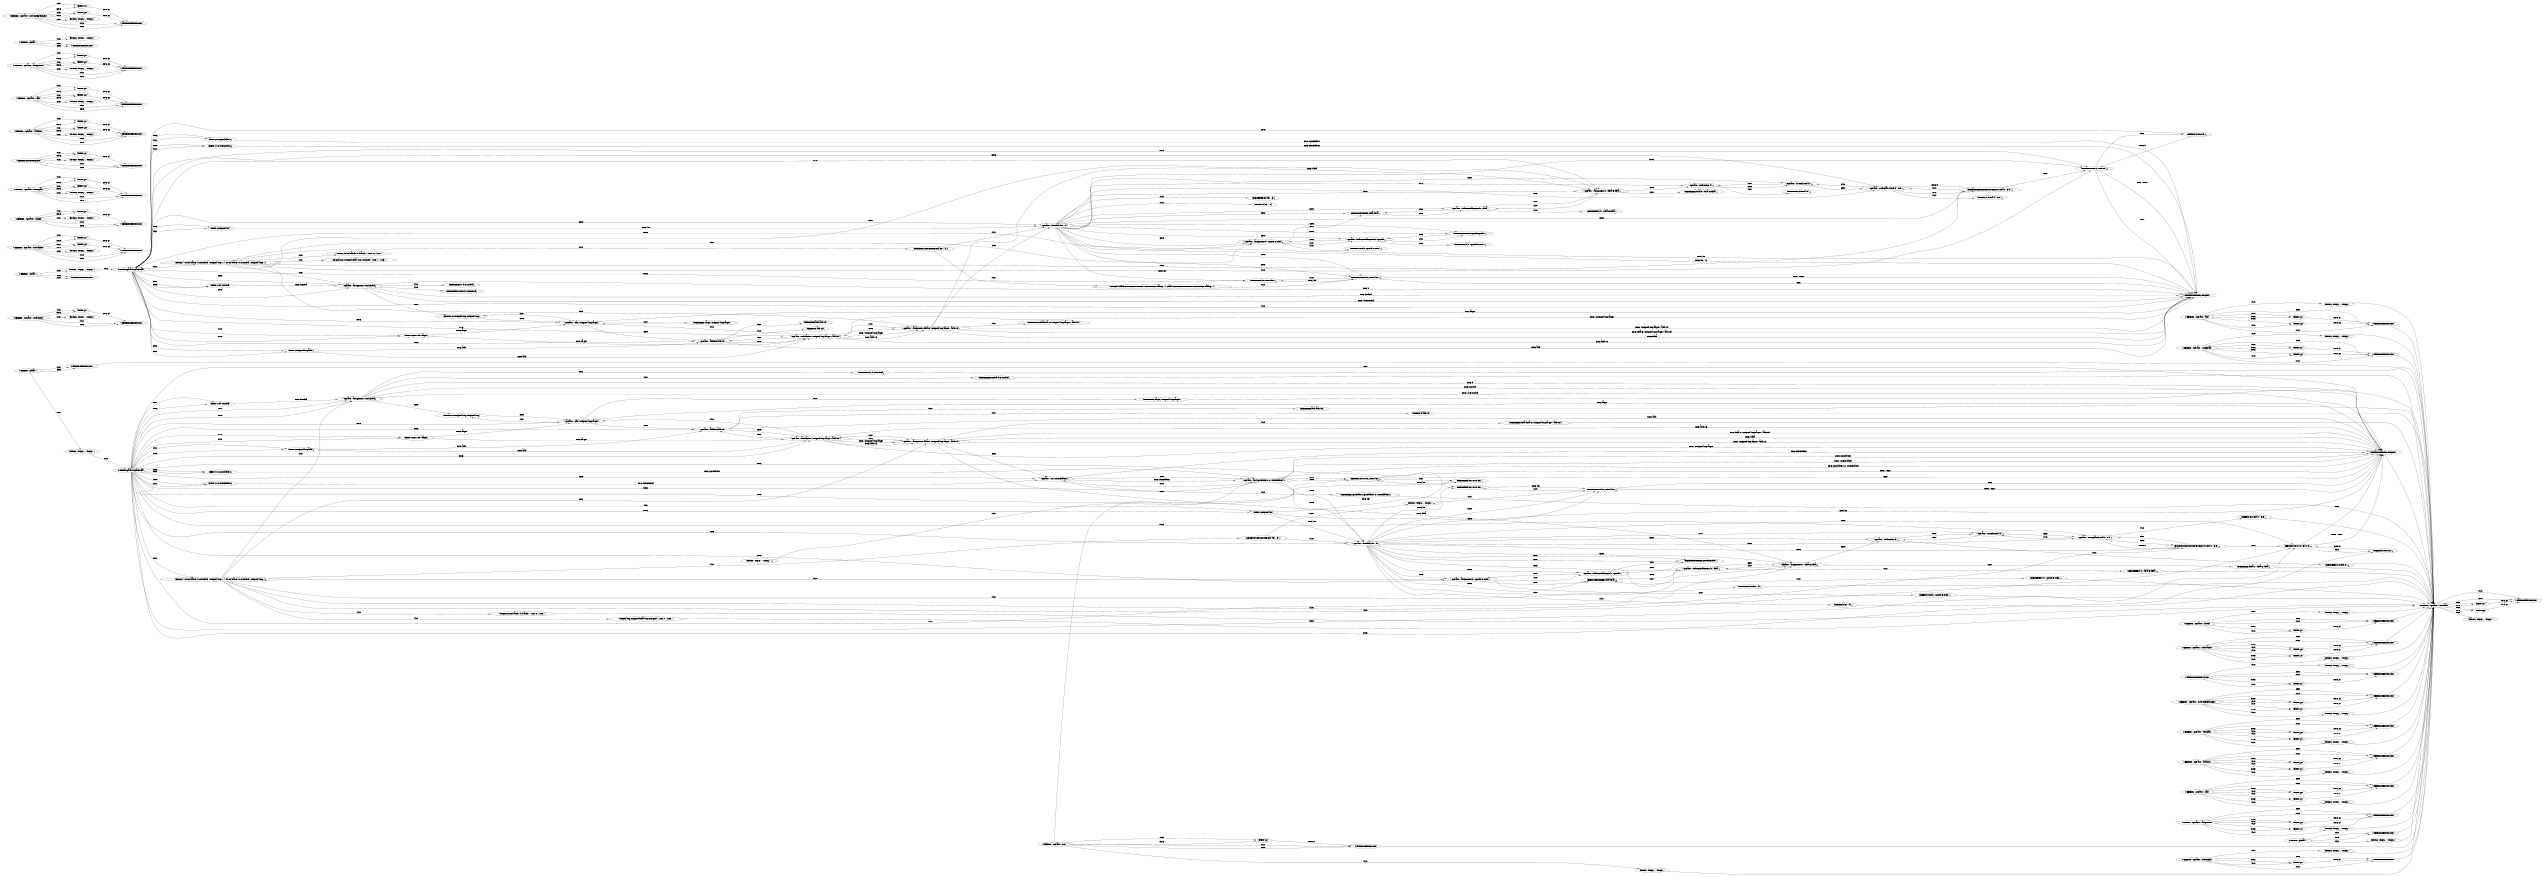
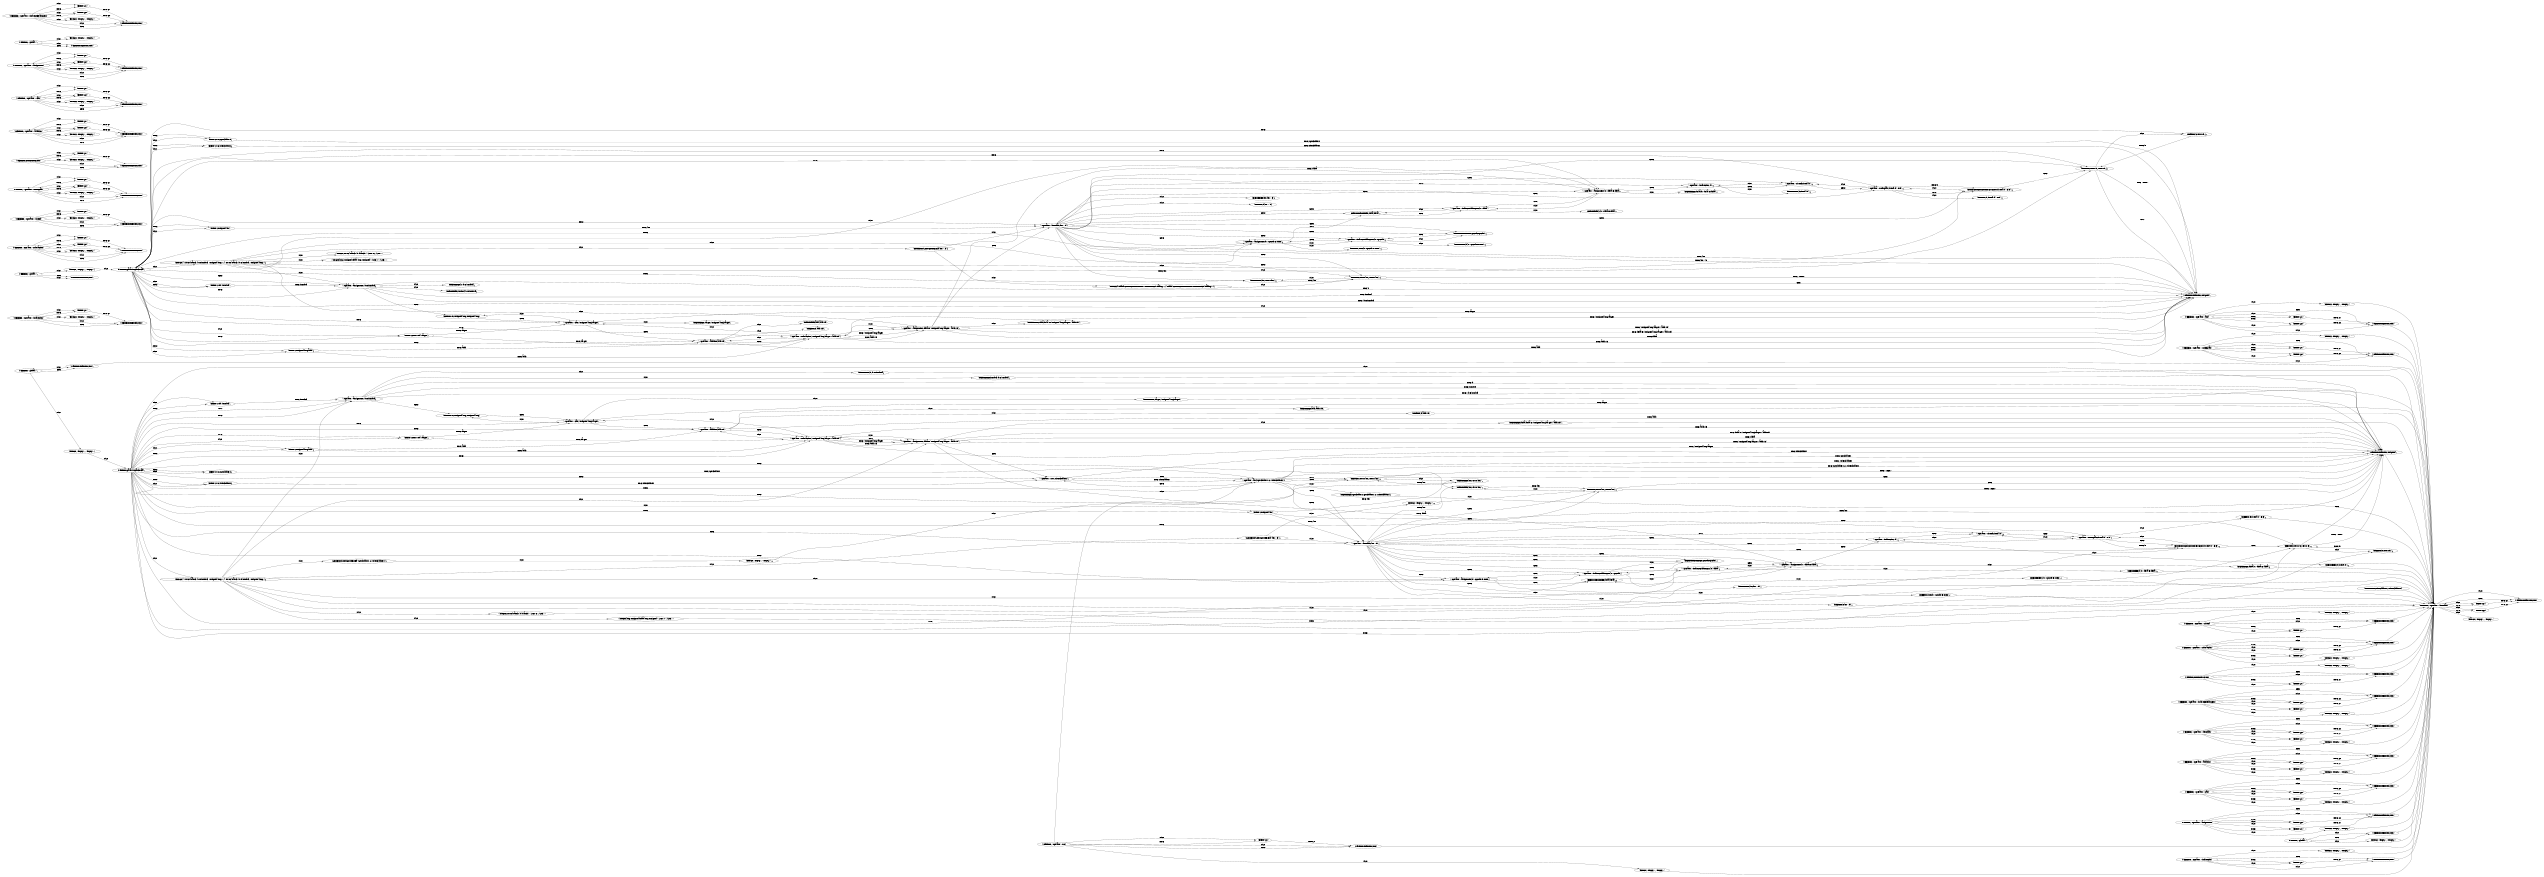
(1162, 484) -> (1162, 484)
(1196, 492) -> (1315, 488)
none -> (359, 561)
none -> (2383, 589)
